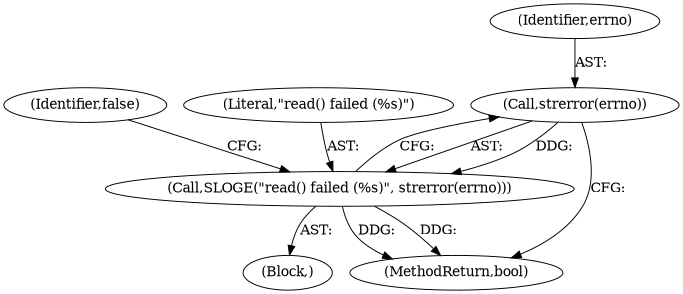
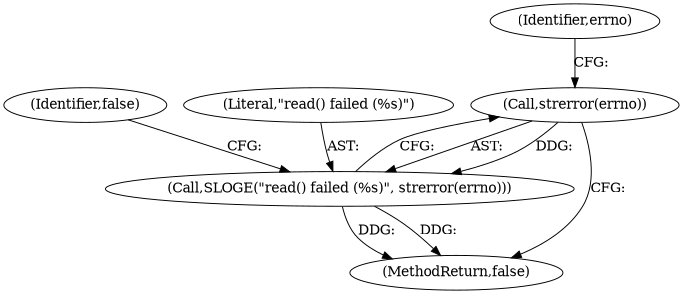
(593, 63) -> (593, 63)
(288, 273) -> none
(456, 273) -> (456, 273)
